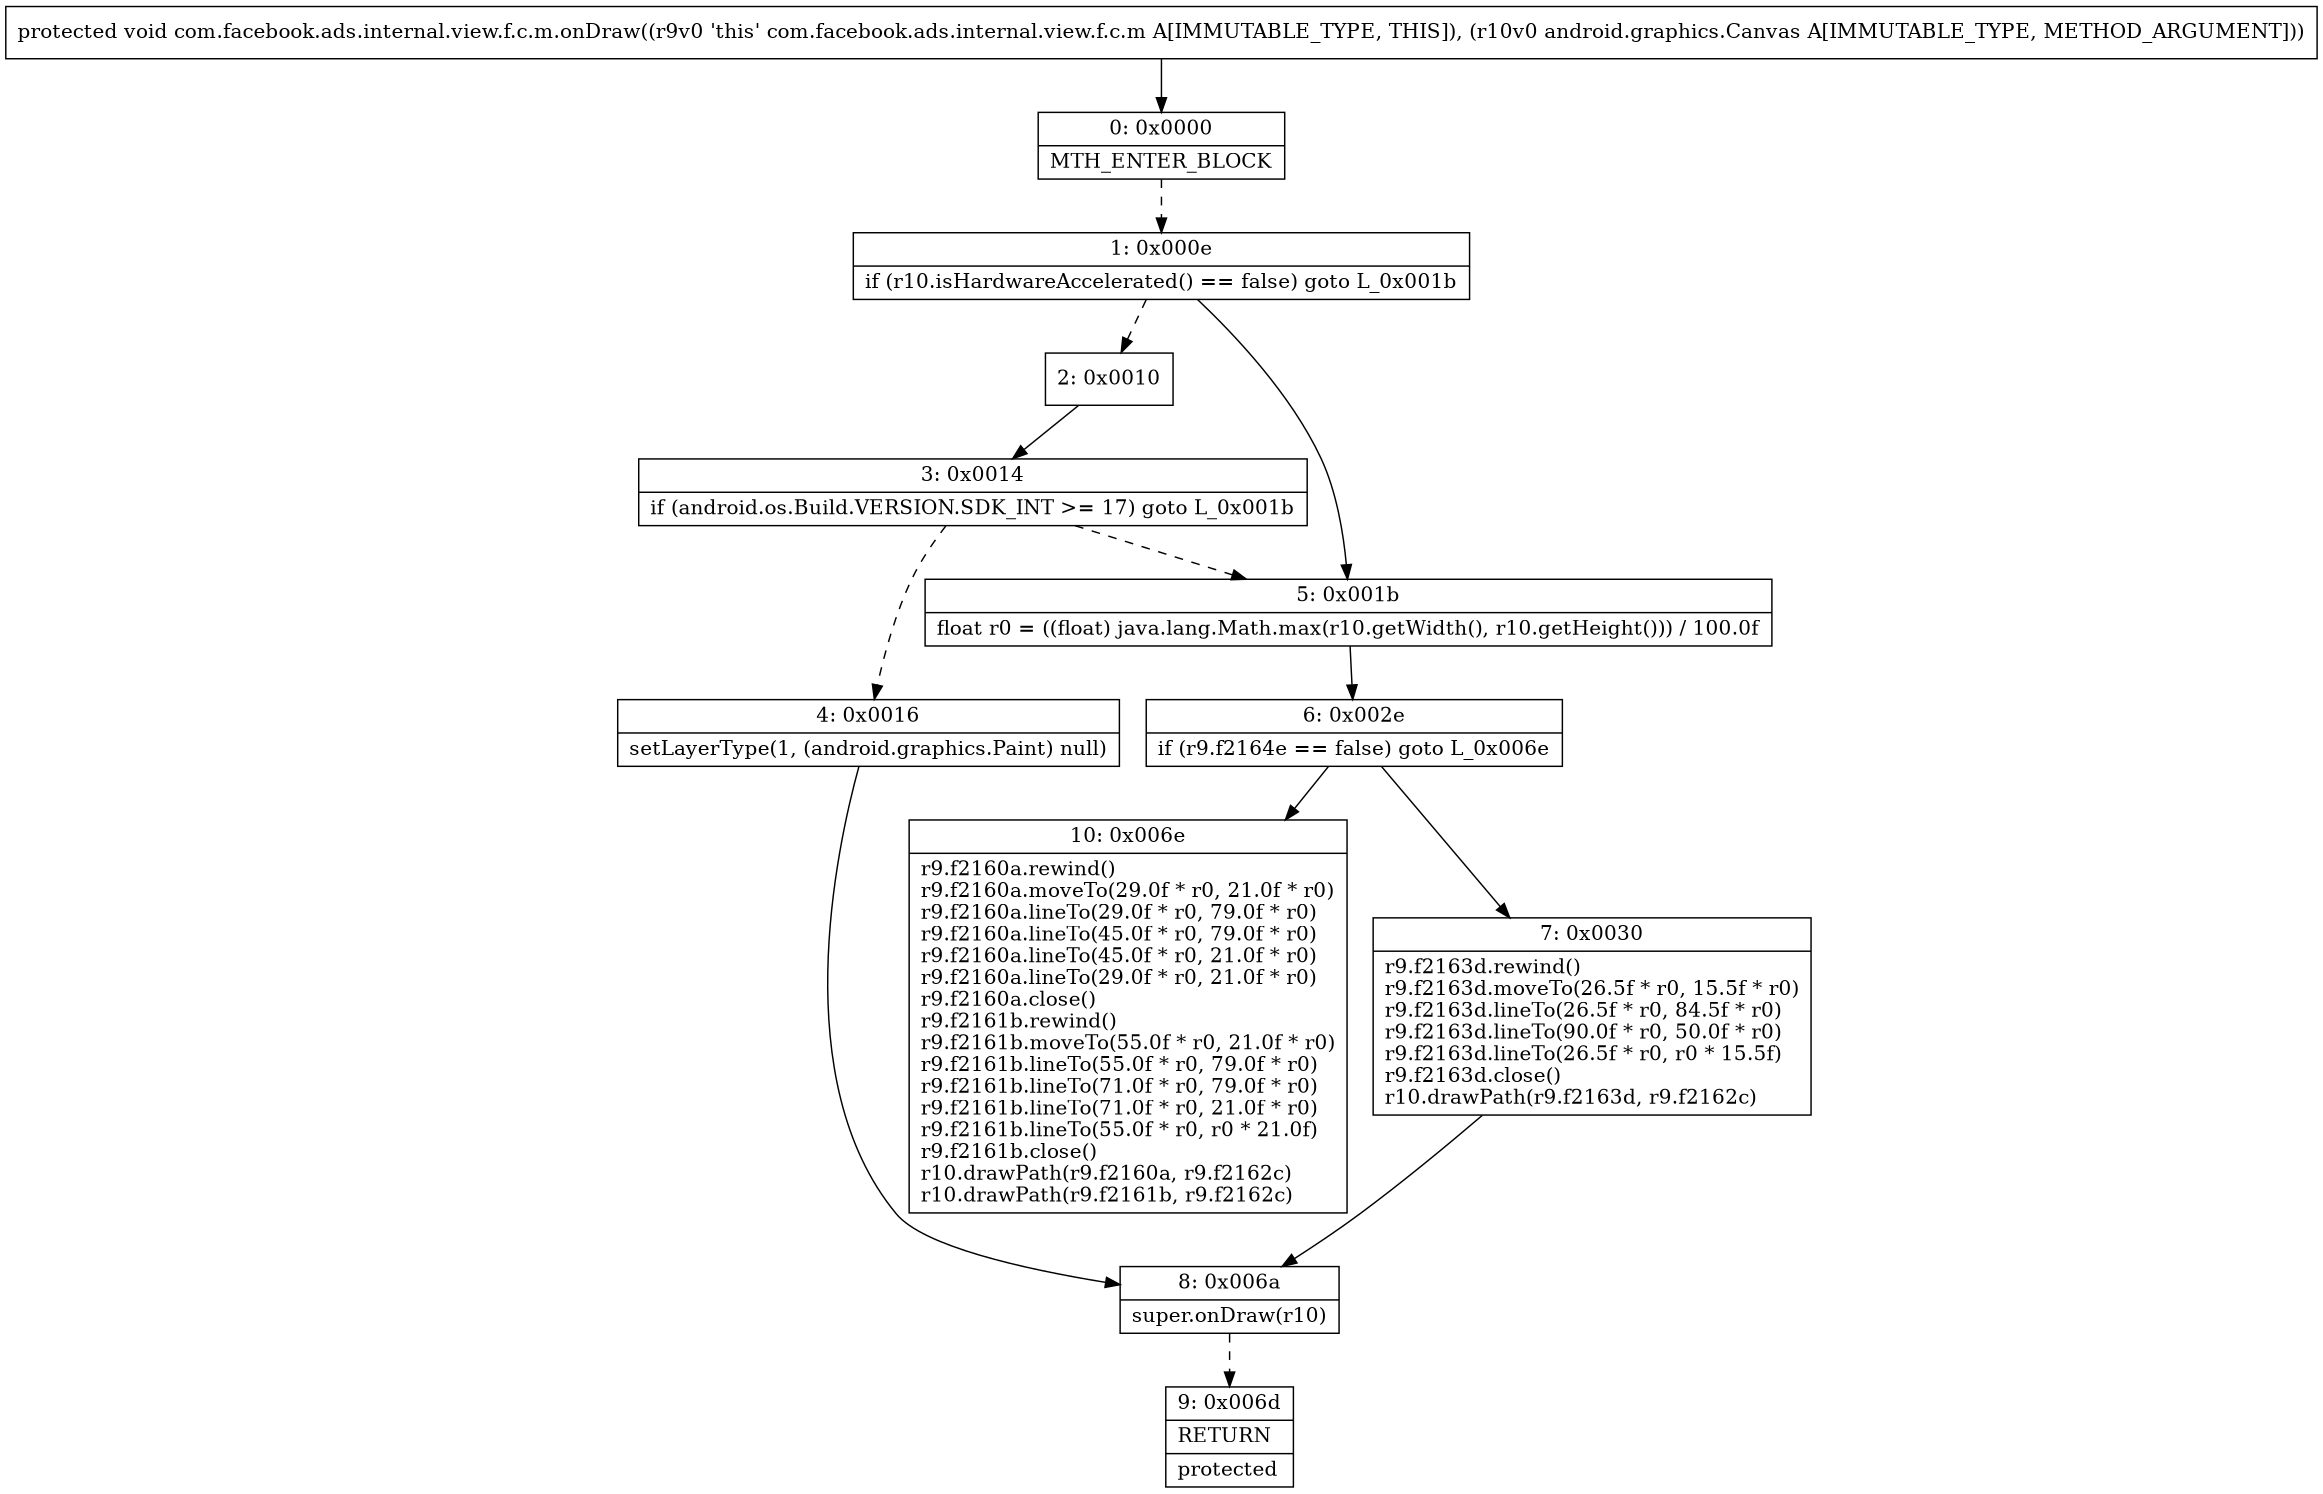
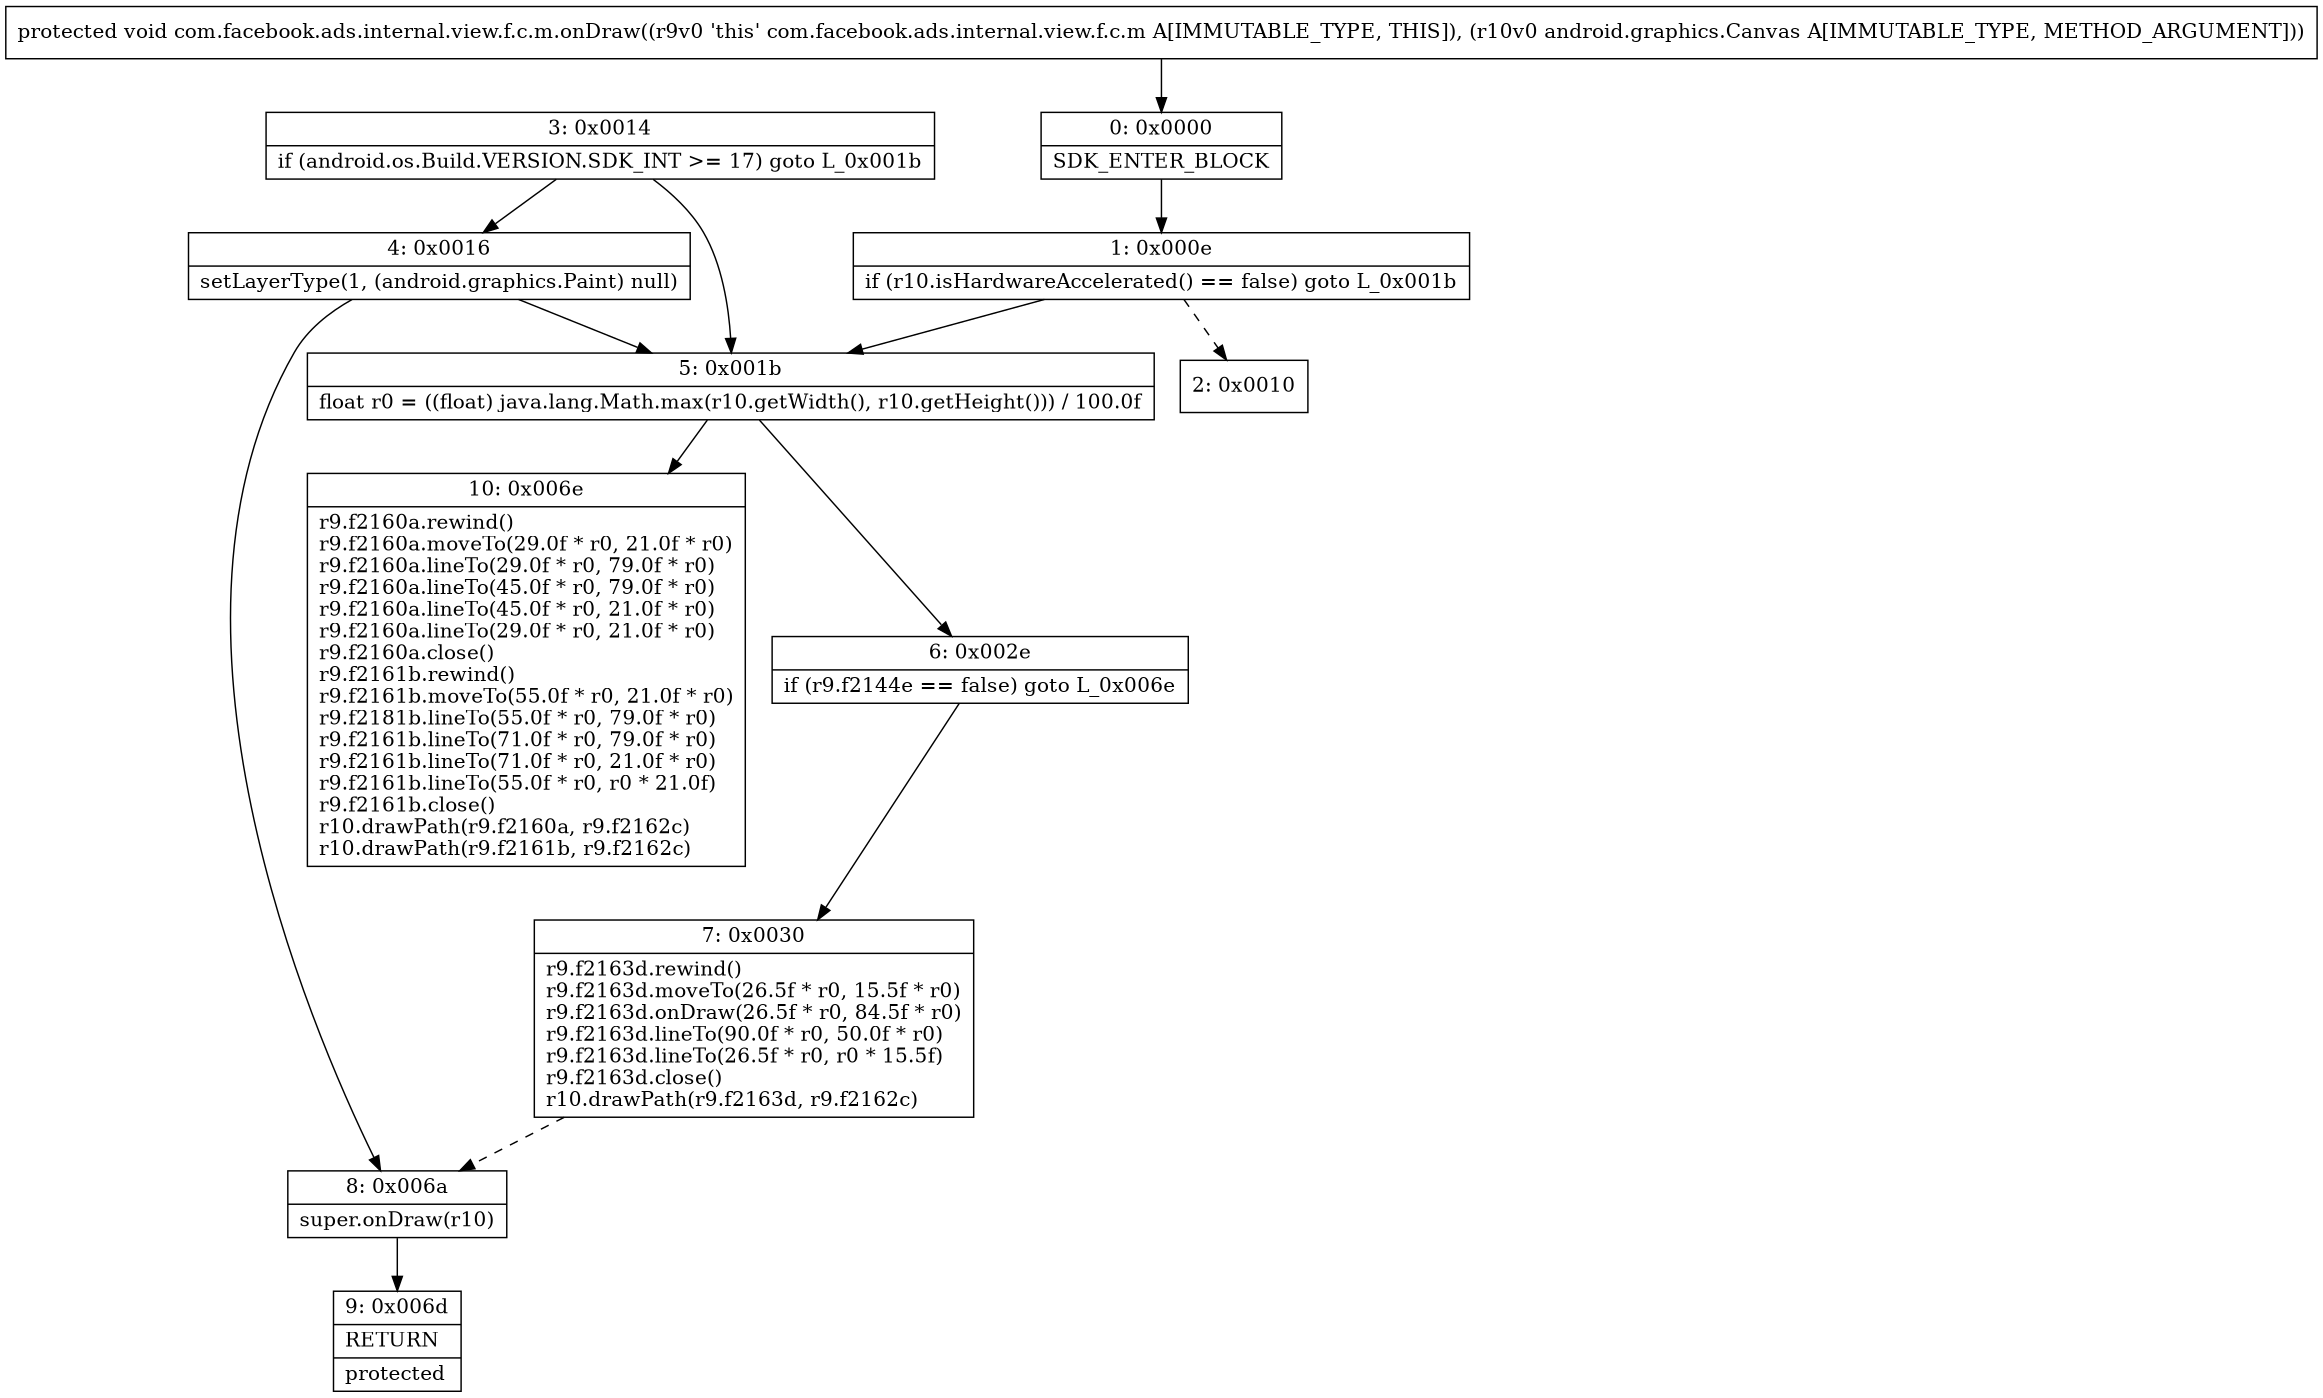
(1161, 162) -> (1161, 162)
(1161, 199) -> (1161, 199)
none -> (578, 323)
(1051, 428) -> none
(1154, 550) -> (712, 249)
(902, 601) -> (526, 202)
(1354, 749) -> (980, 686)
(1312, 787) -> (692, 441)
(1583, 1011) -> (754, 1013)
(1119, 1065) -> (518, 718)
(1391, 1190) -> (519, 1141)
(1230, 1353) -> (397, 1257)
